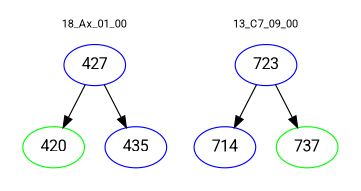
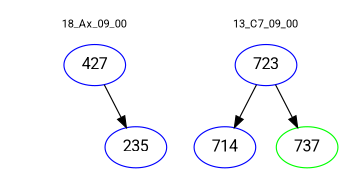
(95, 25) -> (95, 25)
(54, 147) -> none
(136, 147) -> (136, 147)
